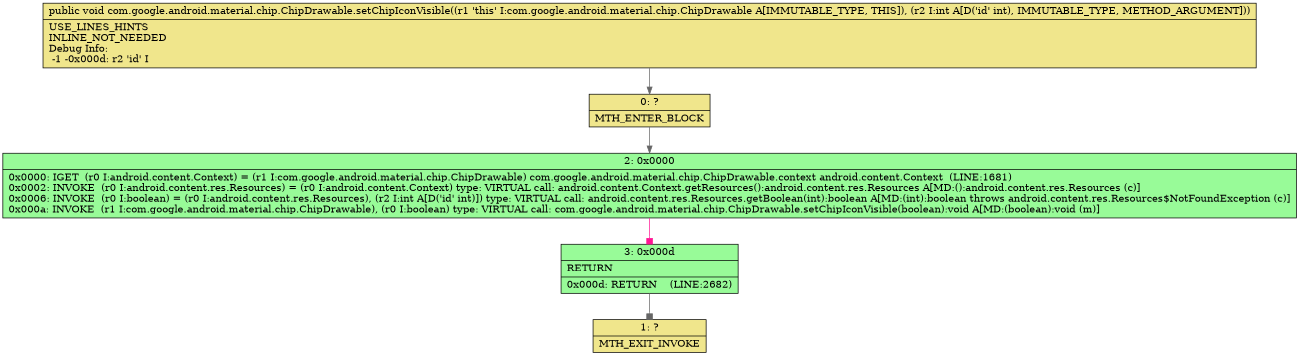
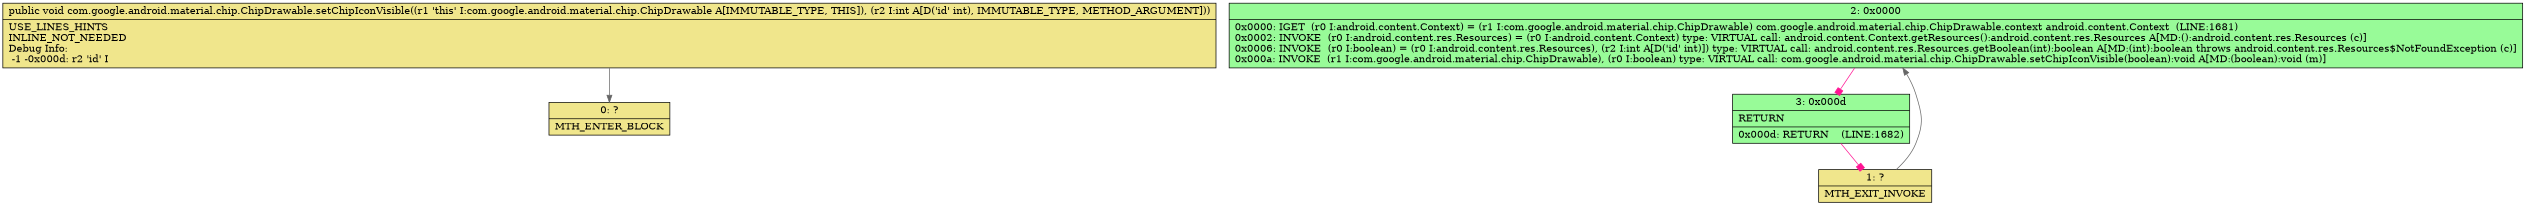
(650, 136) -> (1921, 124)
(650, 285) -> (1821, 135)
(650, 303) -> (1849, 154)
